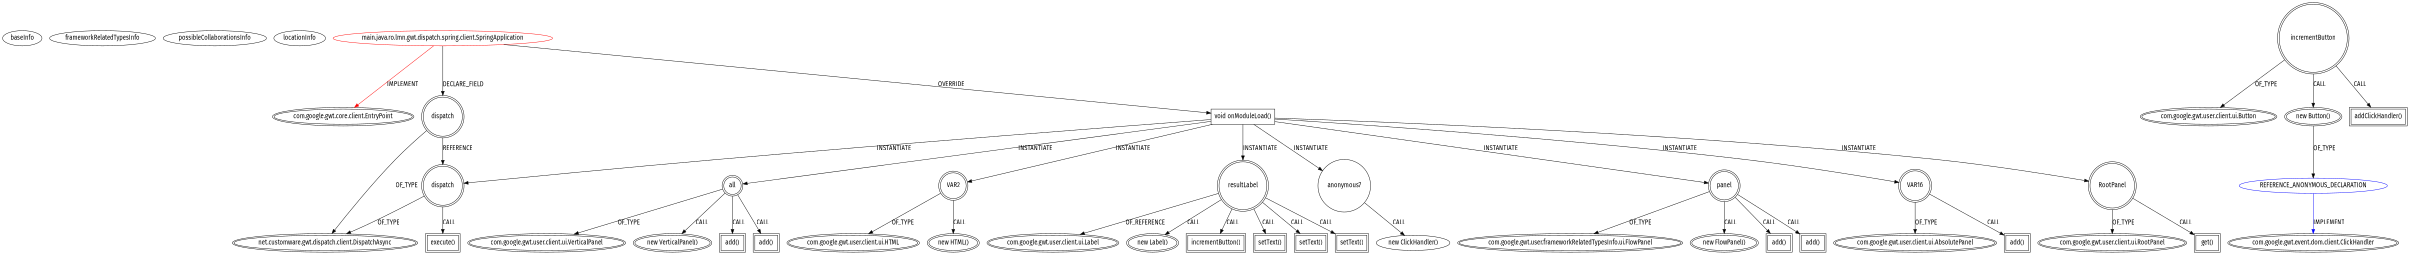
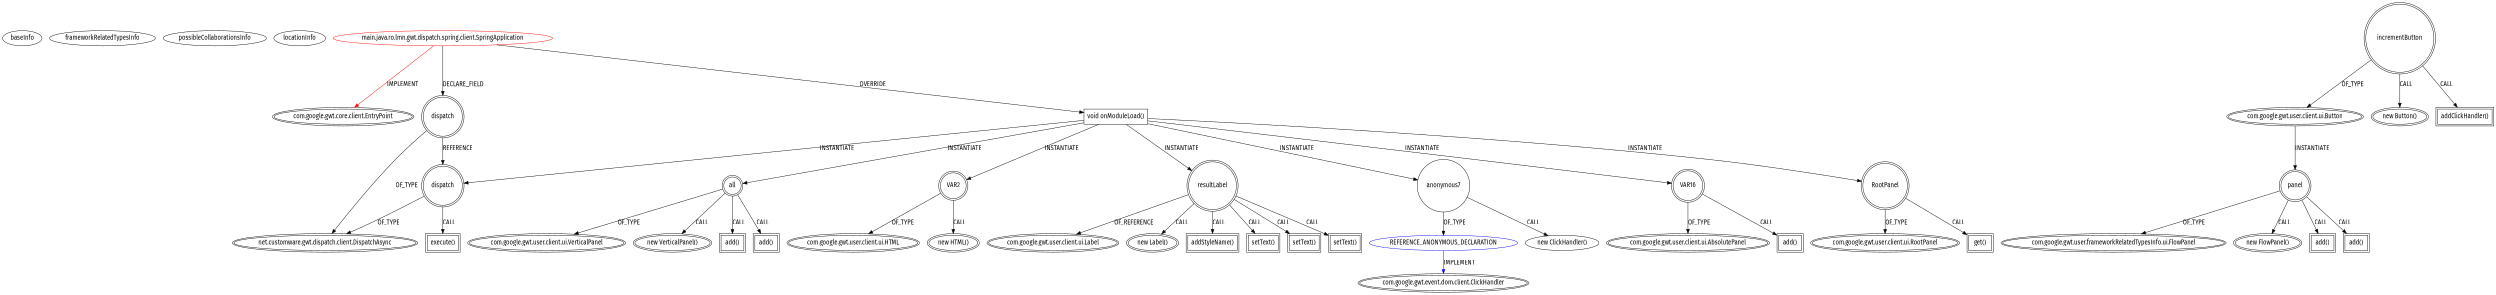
(2313, 150) -> (1443, 222)
(1490, 152) -> (2295, 146)
(1216, 243) -> (1213, 243)
